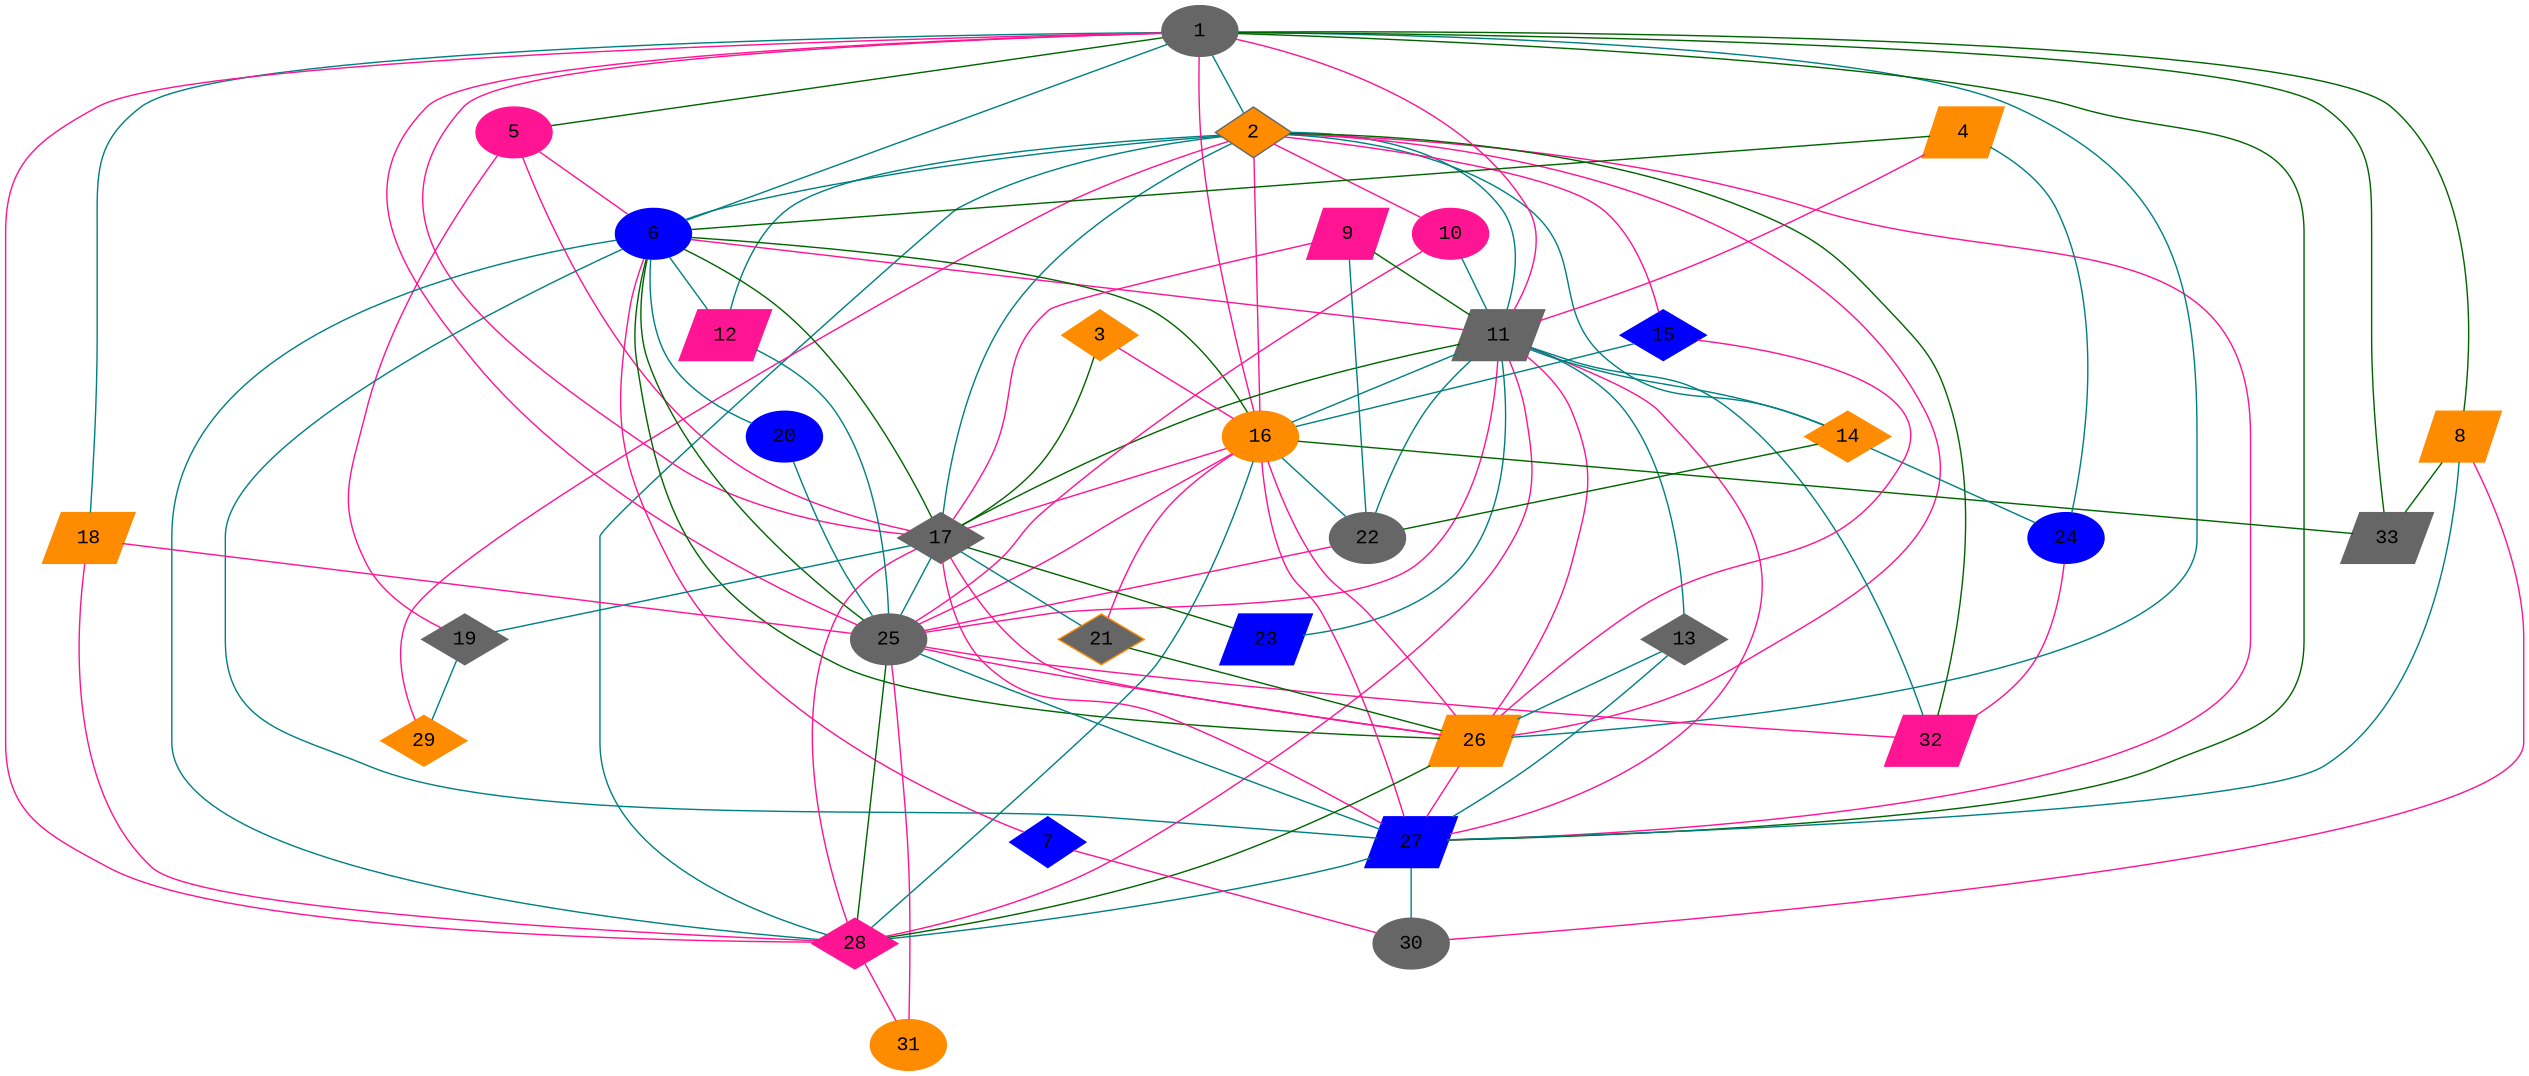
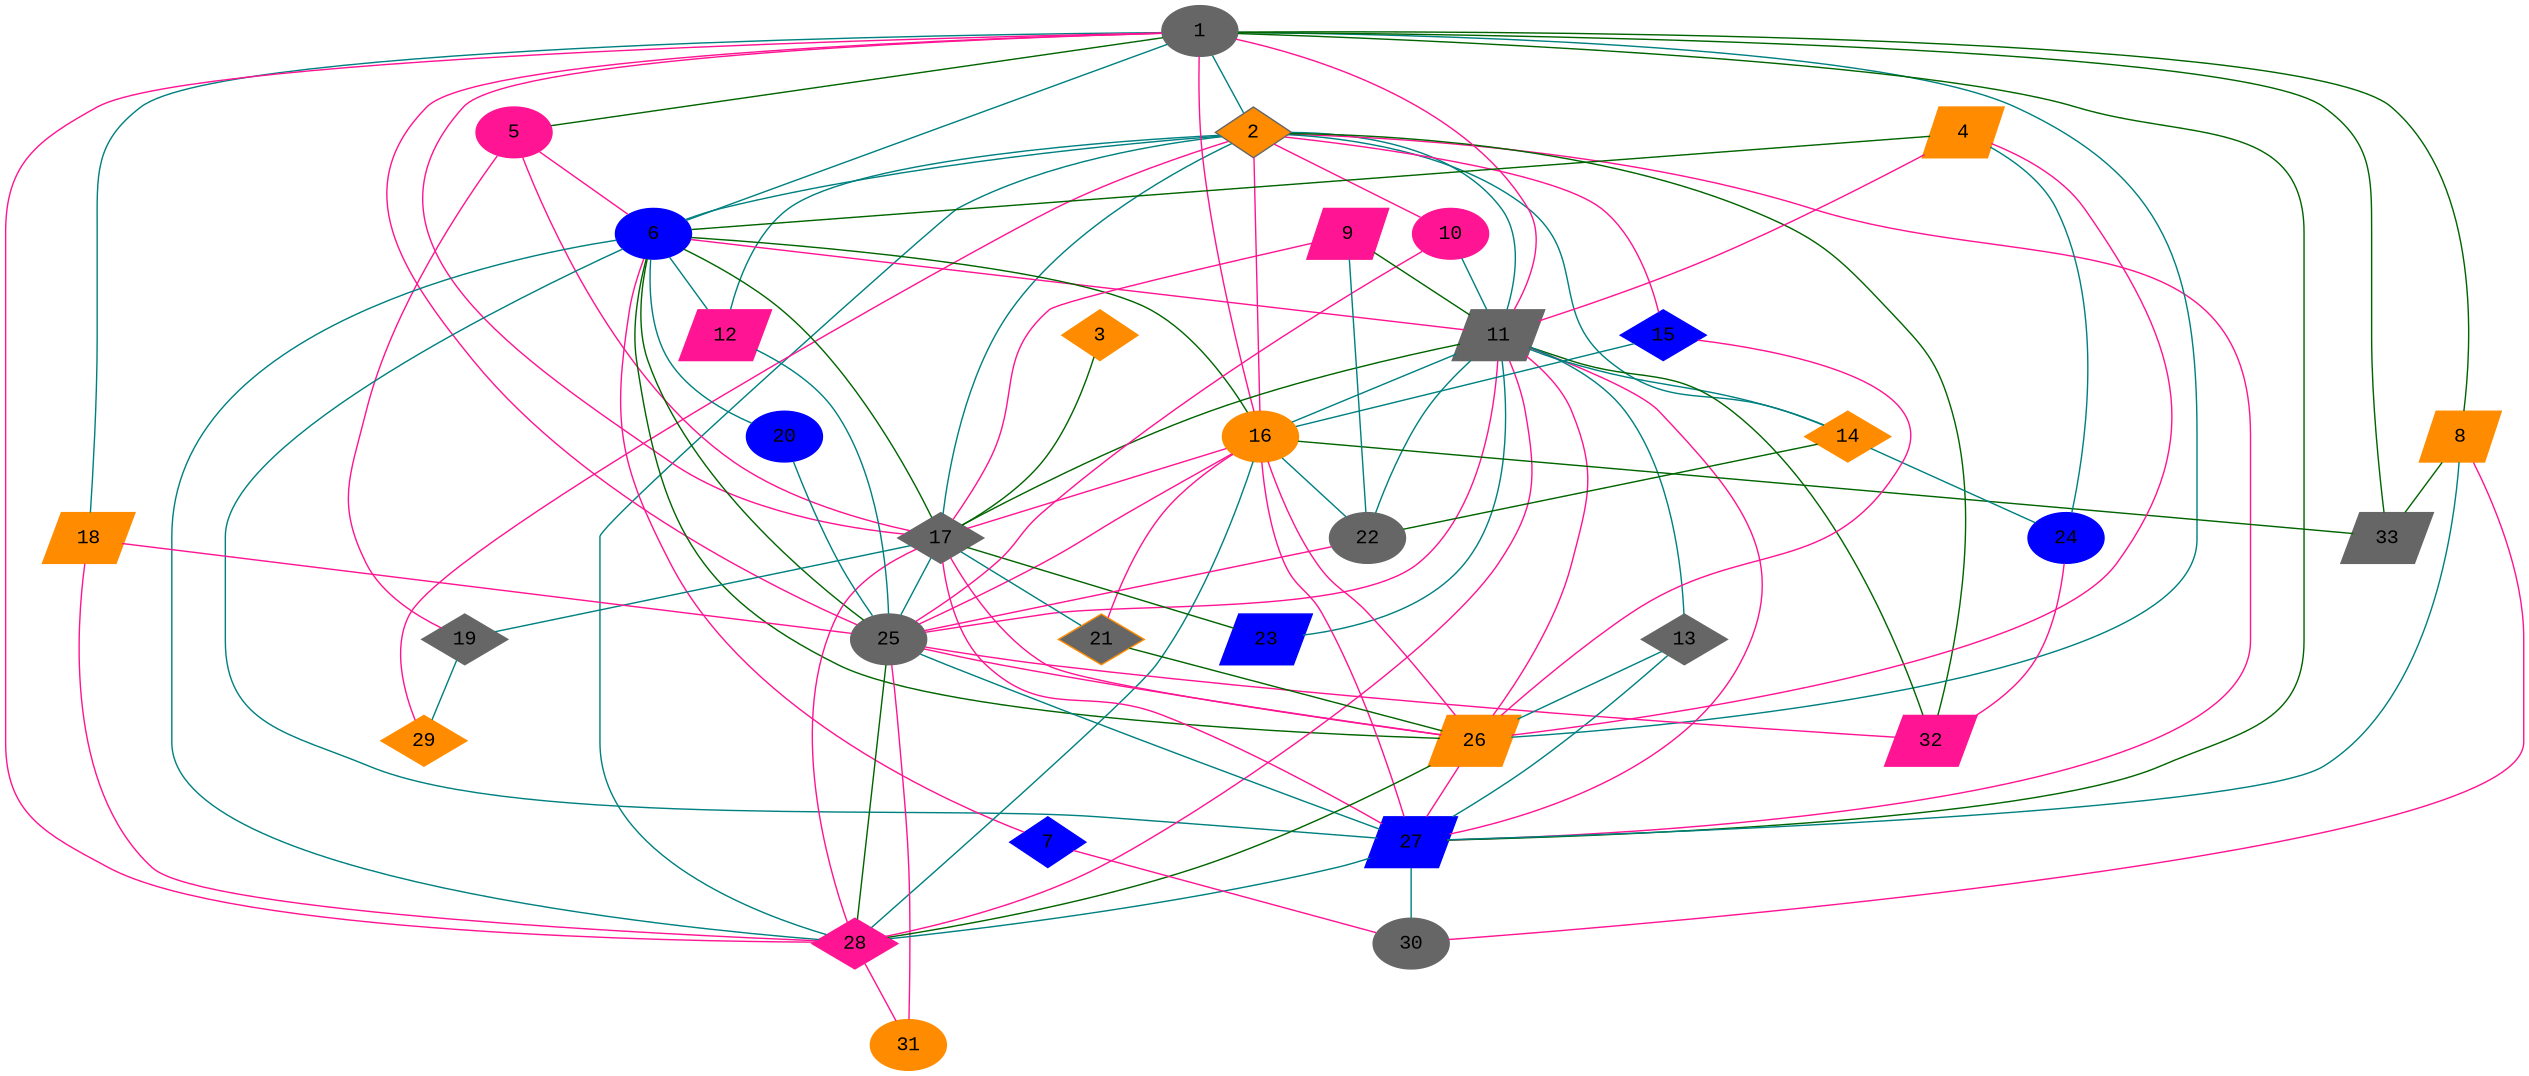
(1887, 358) -> (2087, 588)
(1176, 383) -> none
(1785, 463) -> (1785, 463)
